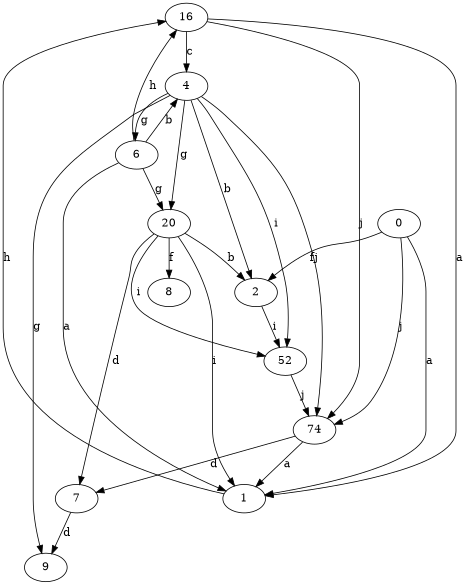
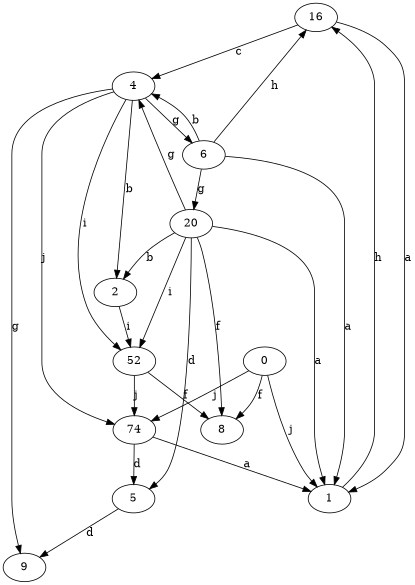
(178, 151) -> (163, 159)
(360, 167) -> none
(325, 246) -> (255, 396)
(215, 361) -> (318, 361)
(430, 361) -> (291, 430)
none -> (175, 393)
(77, 499) -> (134, 499)
